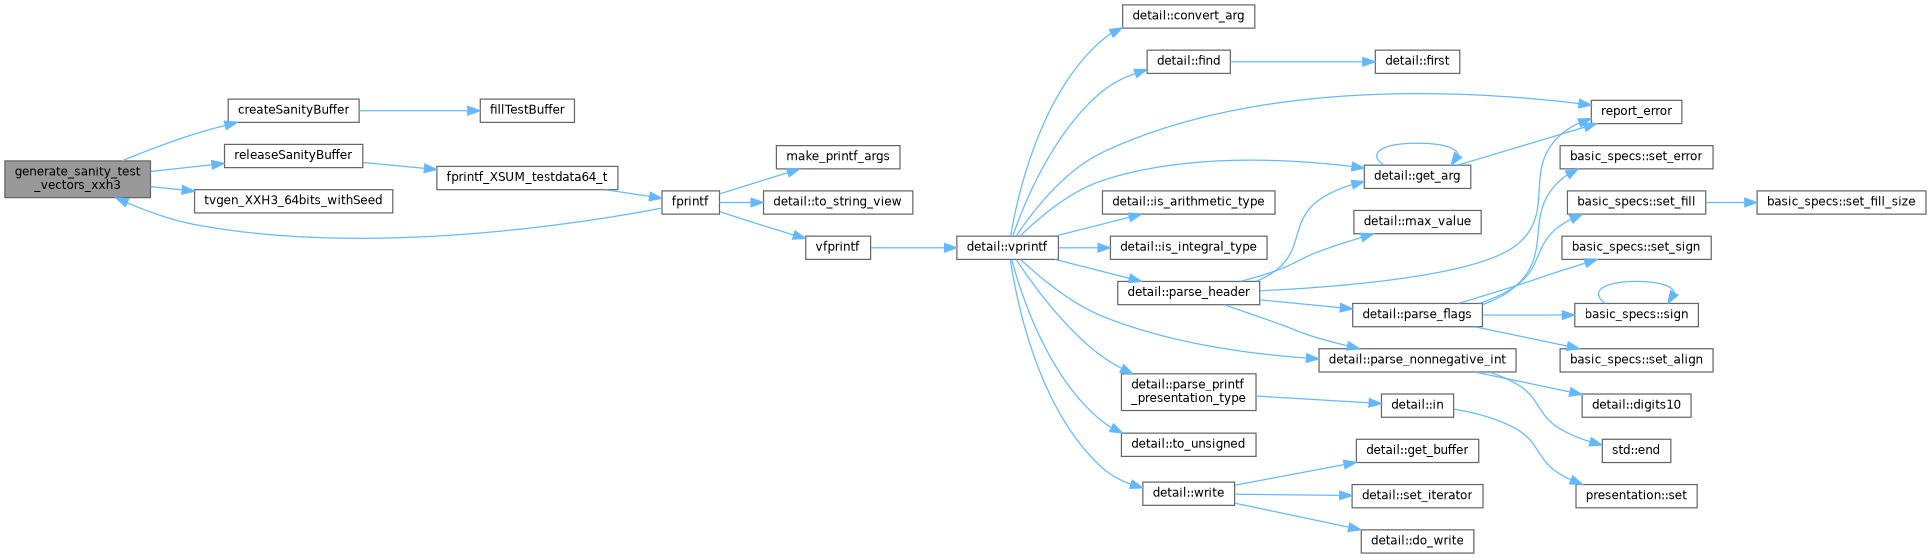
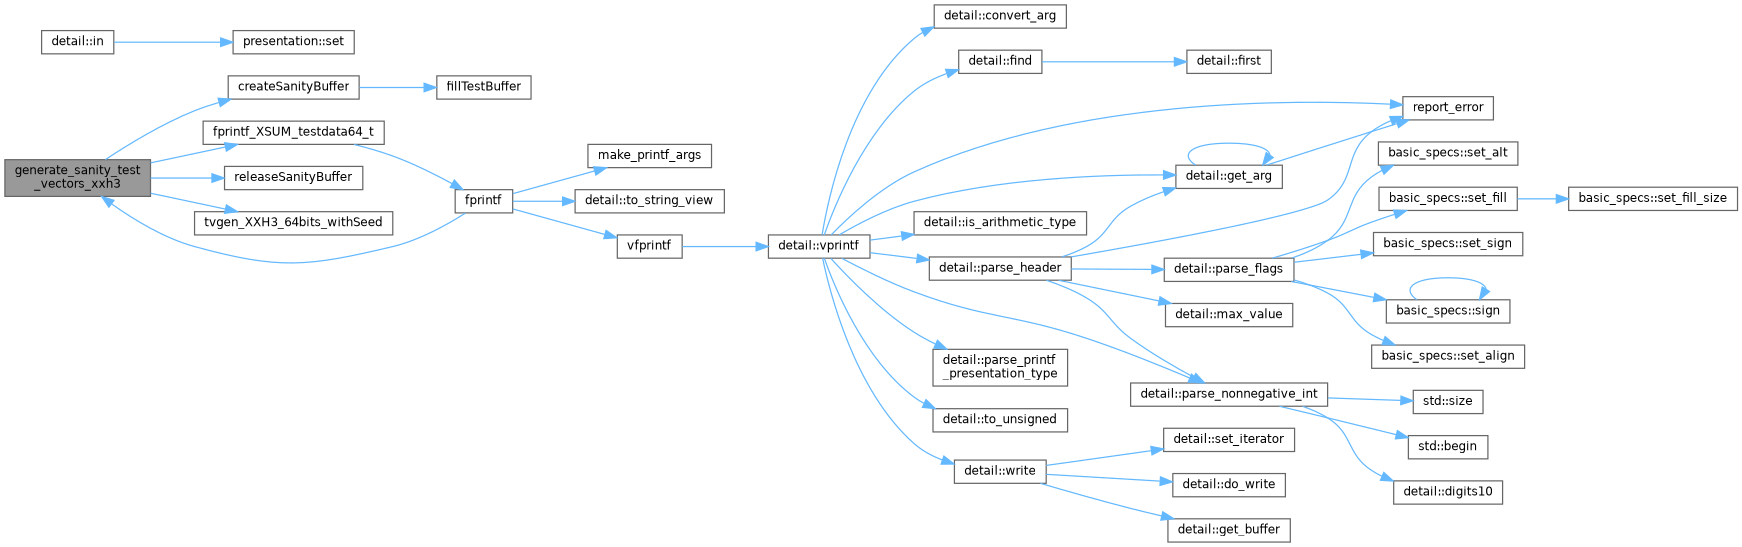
(1637, 157) -> (1448, 154)
(393, 165) -> (188, 155)
(1189, 248) -> none
(1313, 399) -> none
none -> (1448, 447)
(1637, 451) -> (1448, 402)
